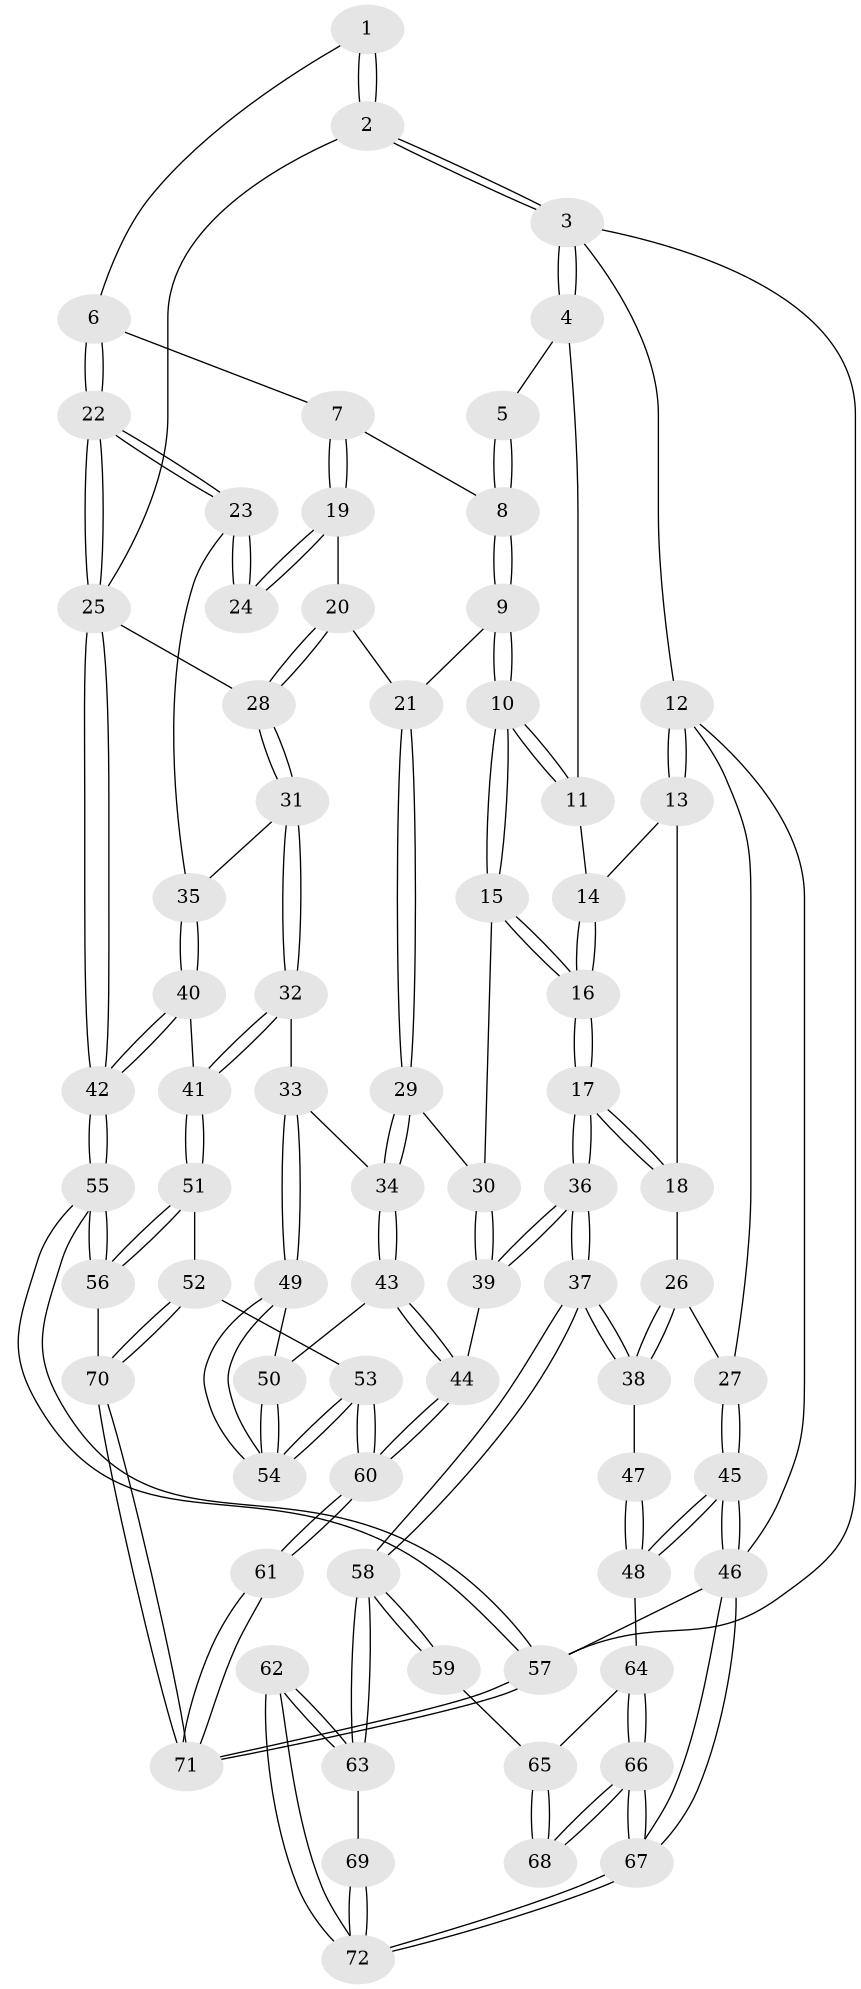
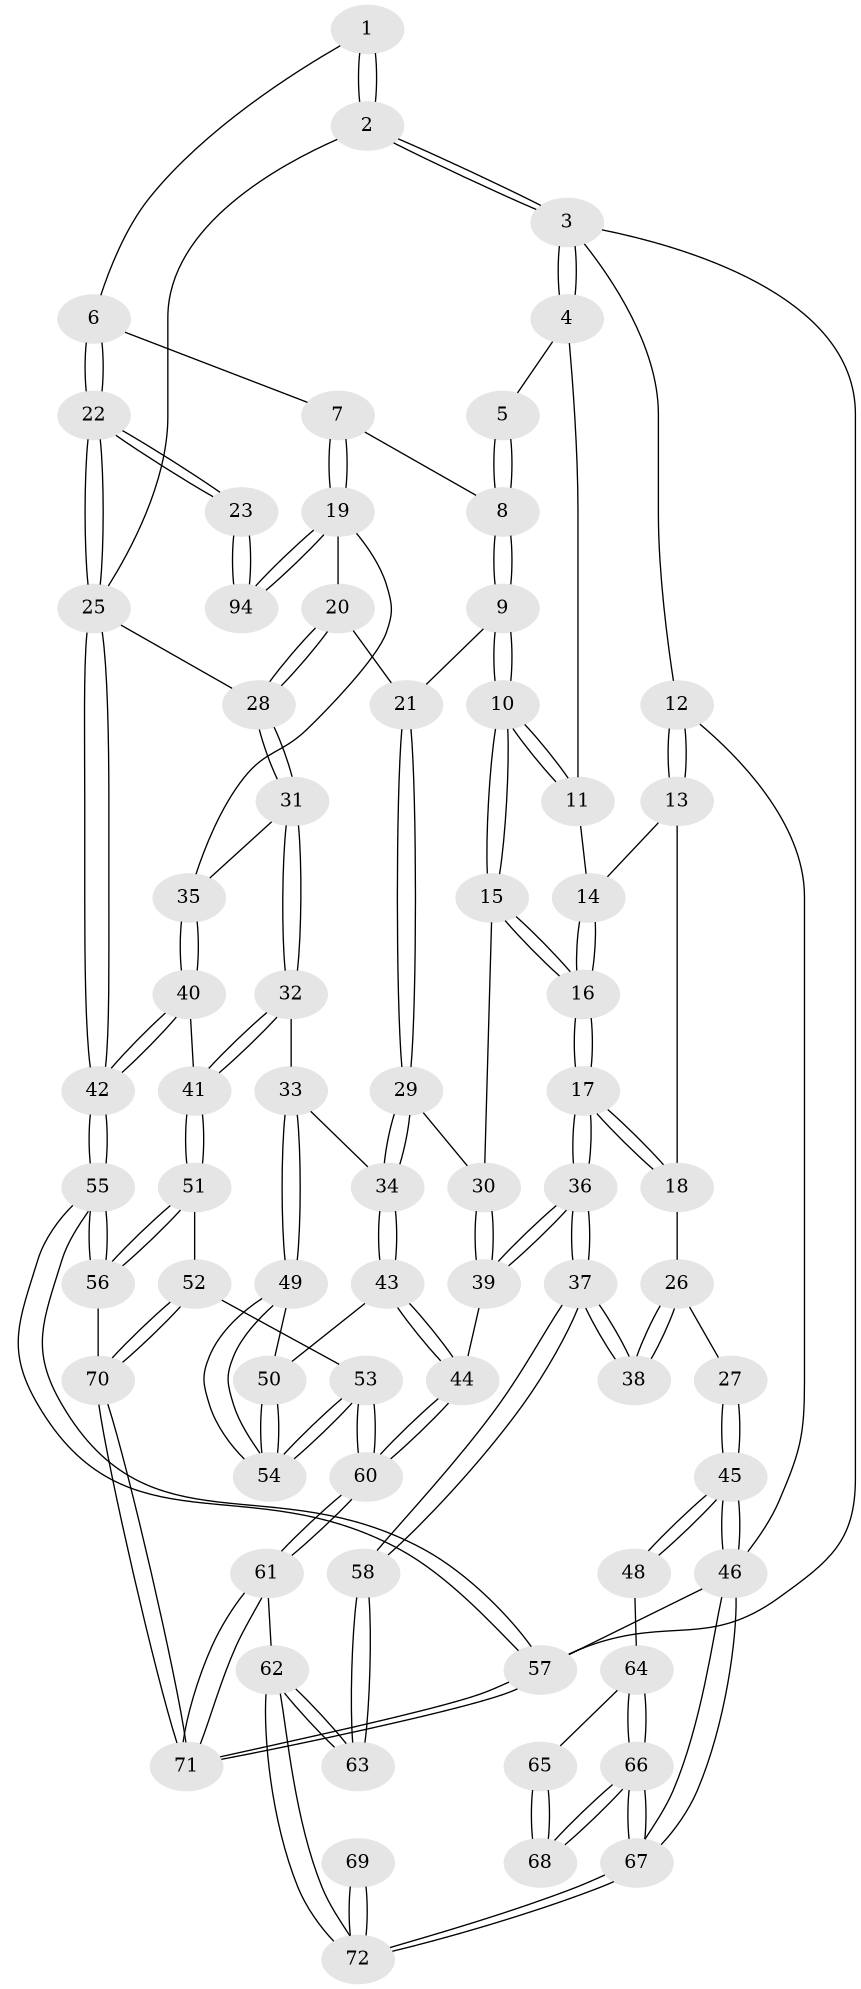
(242, 608) -> (242, 608)
(175, 699) -> (323, 713)
(751, 1036) -> none
(634, 1477) -> none
none -> (270, 1622)
(444, 1670) -> none
(358, 1815) -> none
